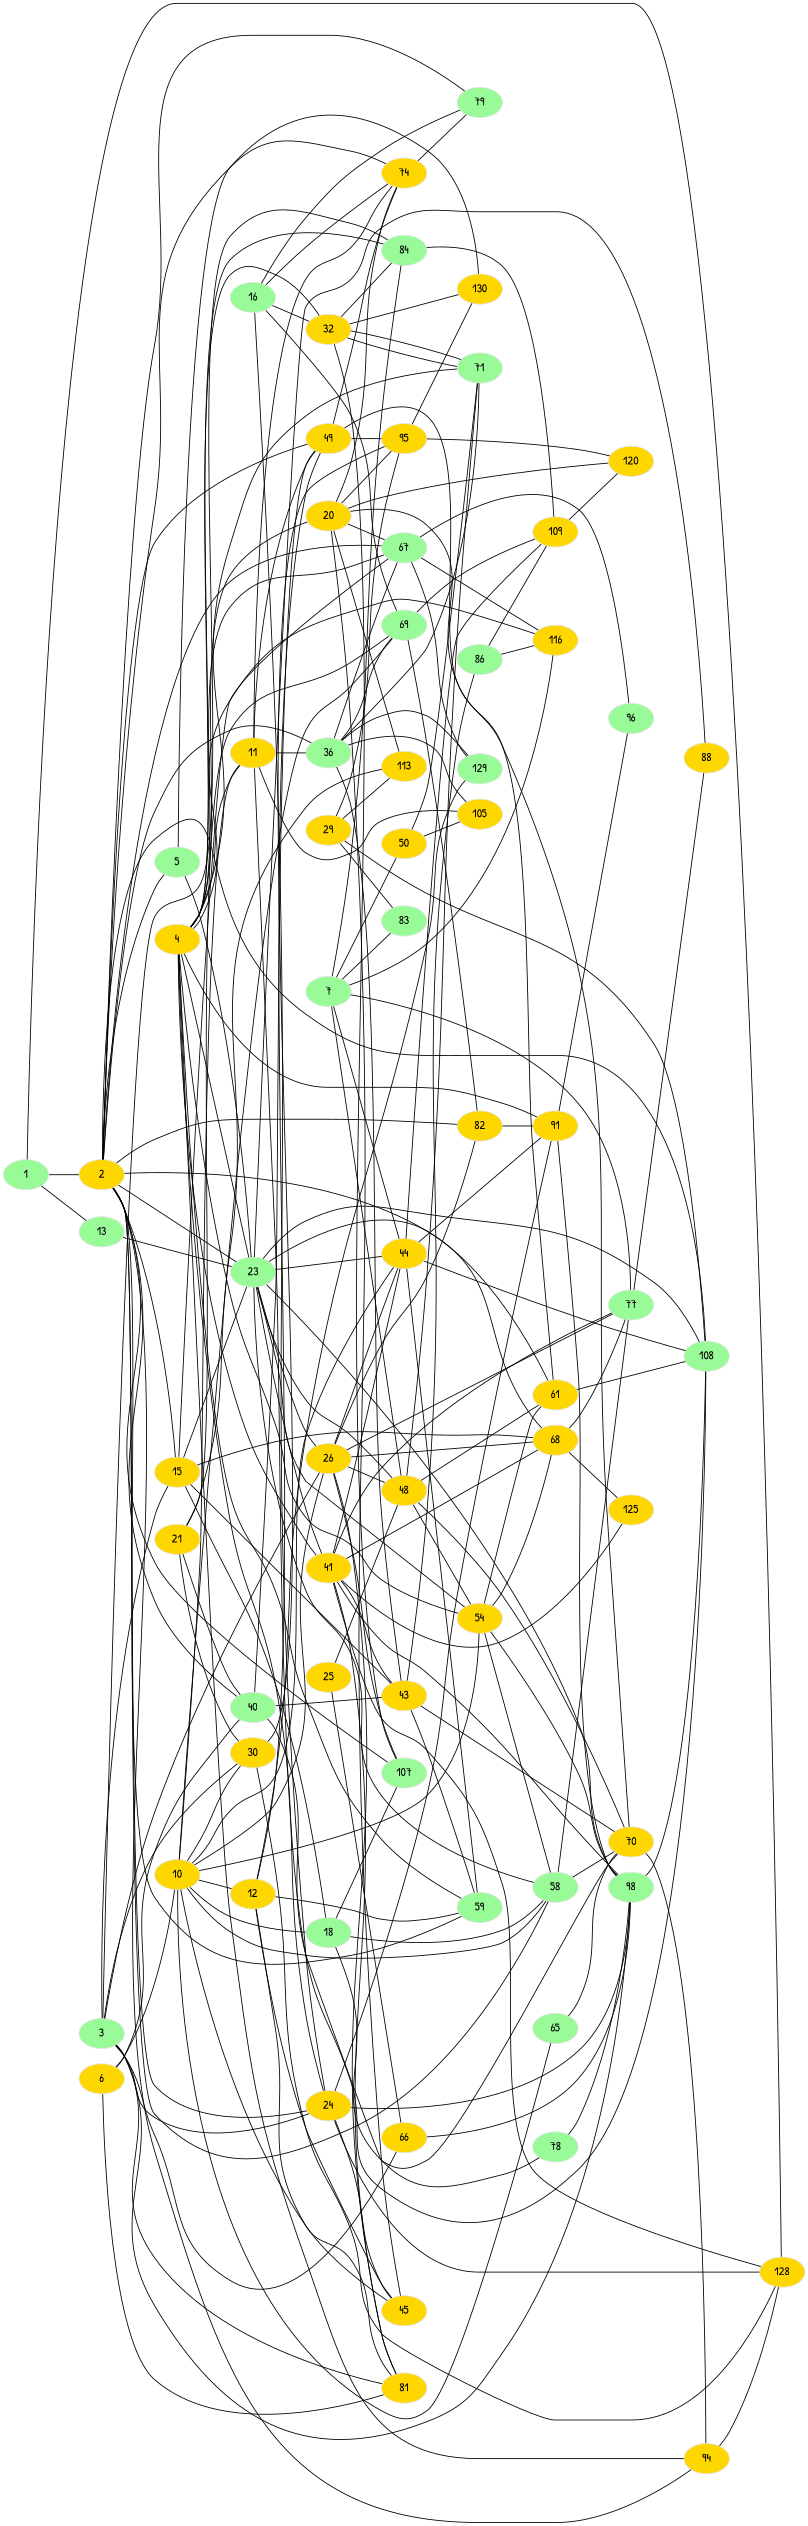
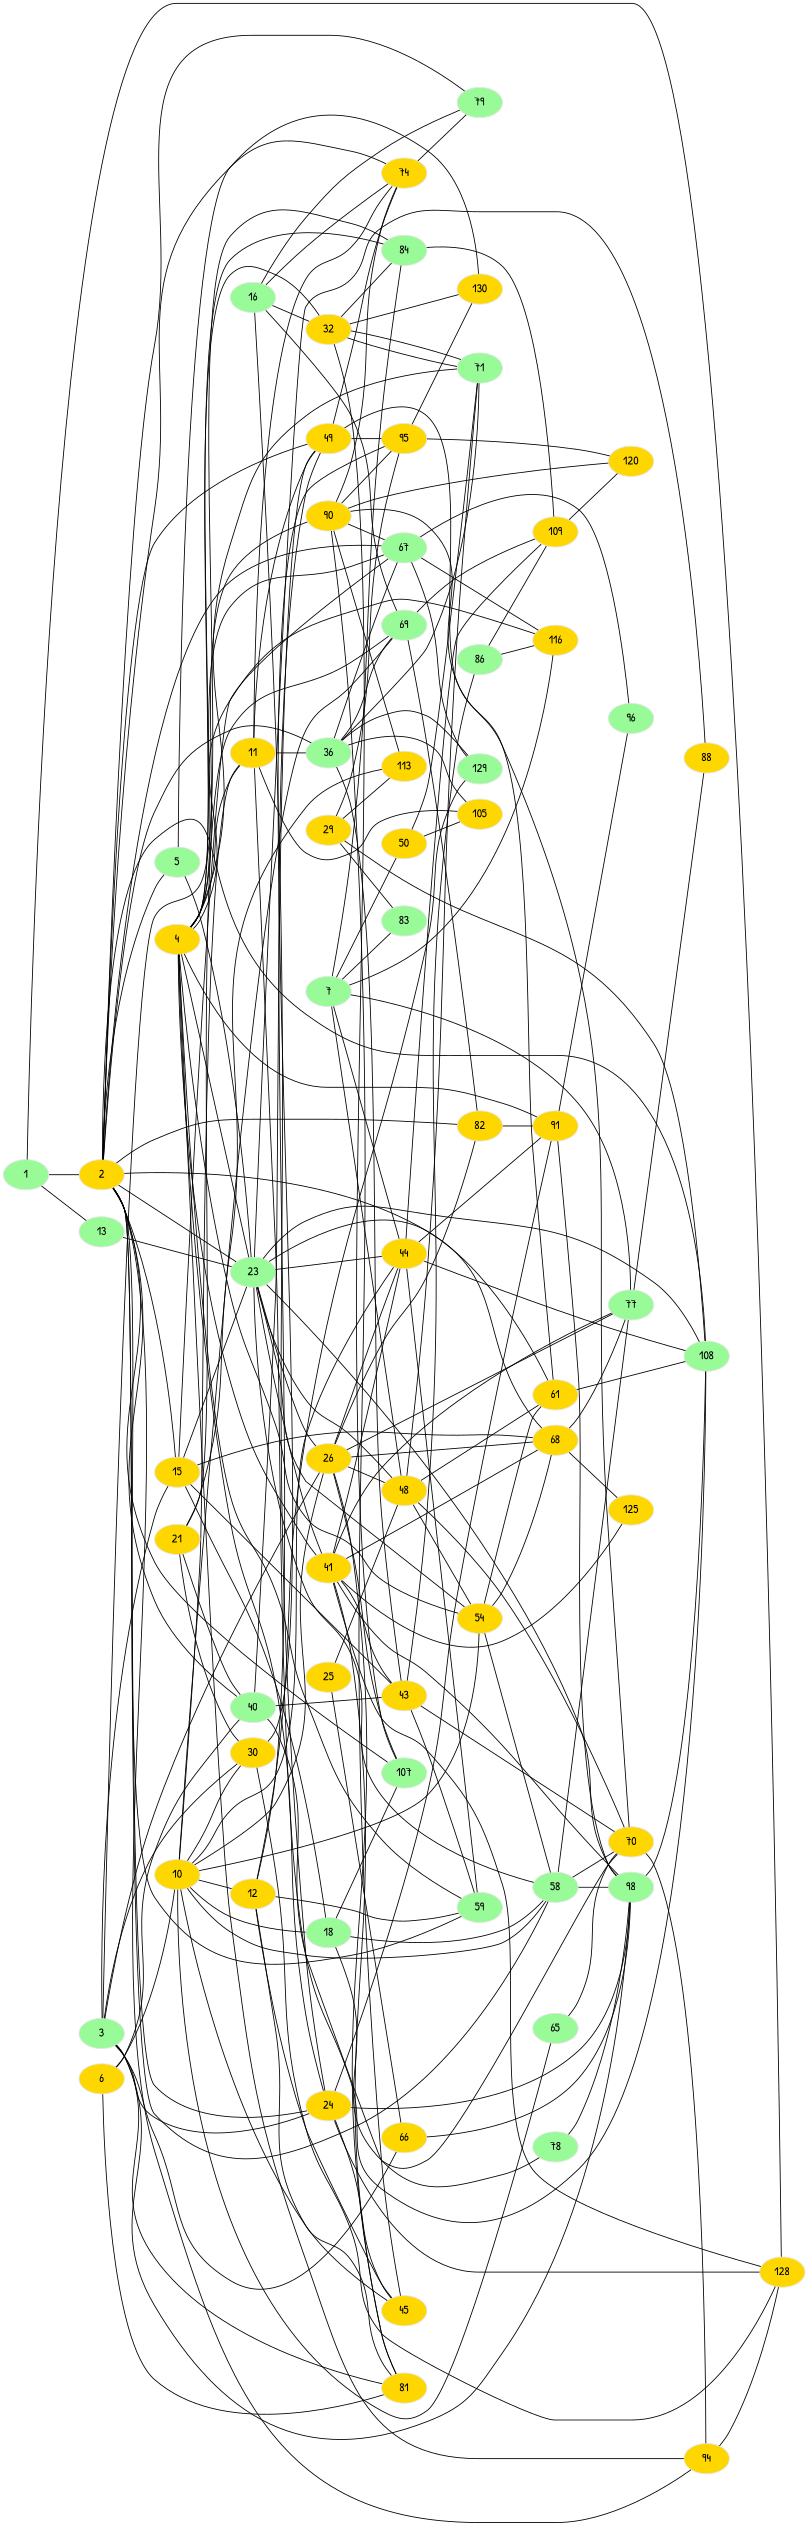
(329, 516) -> (329, 516)
(566, 1748) -> (588, 1887)
